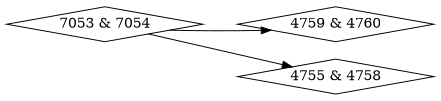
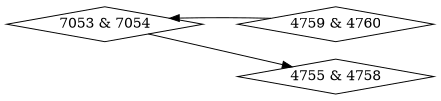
(215, 31) -> (225, 18)
